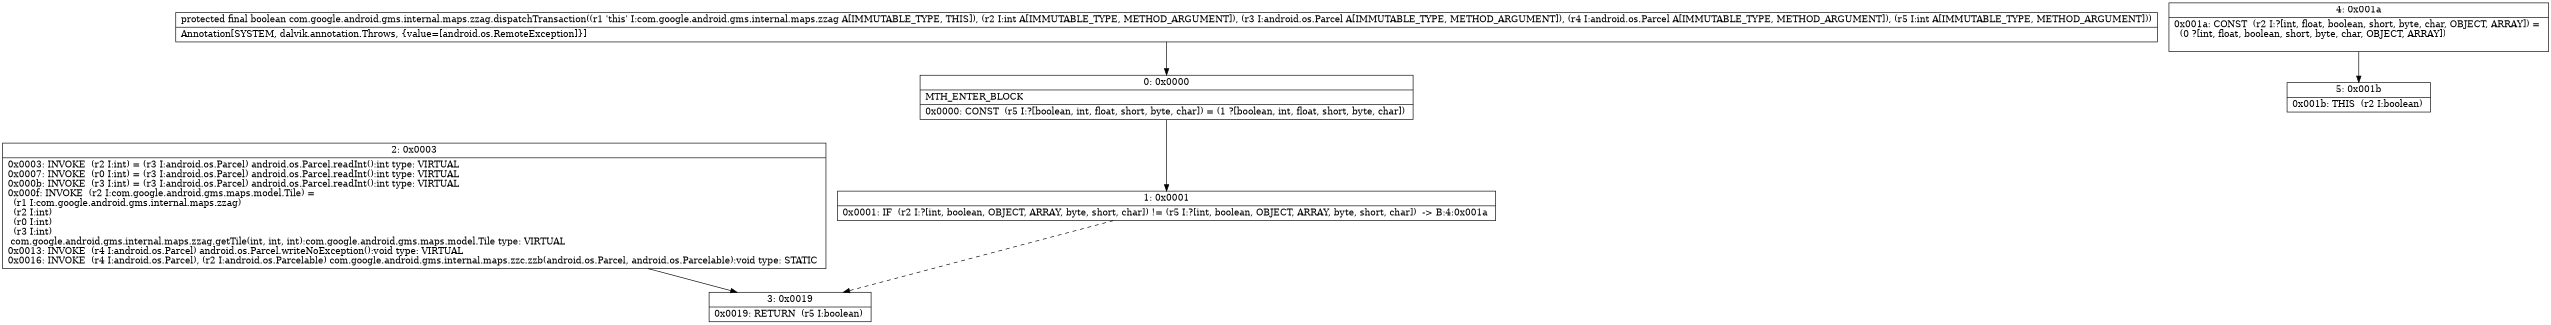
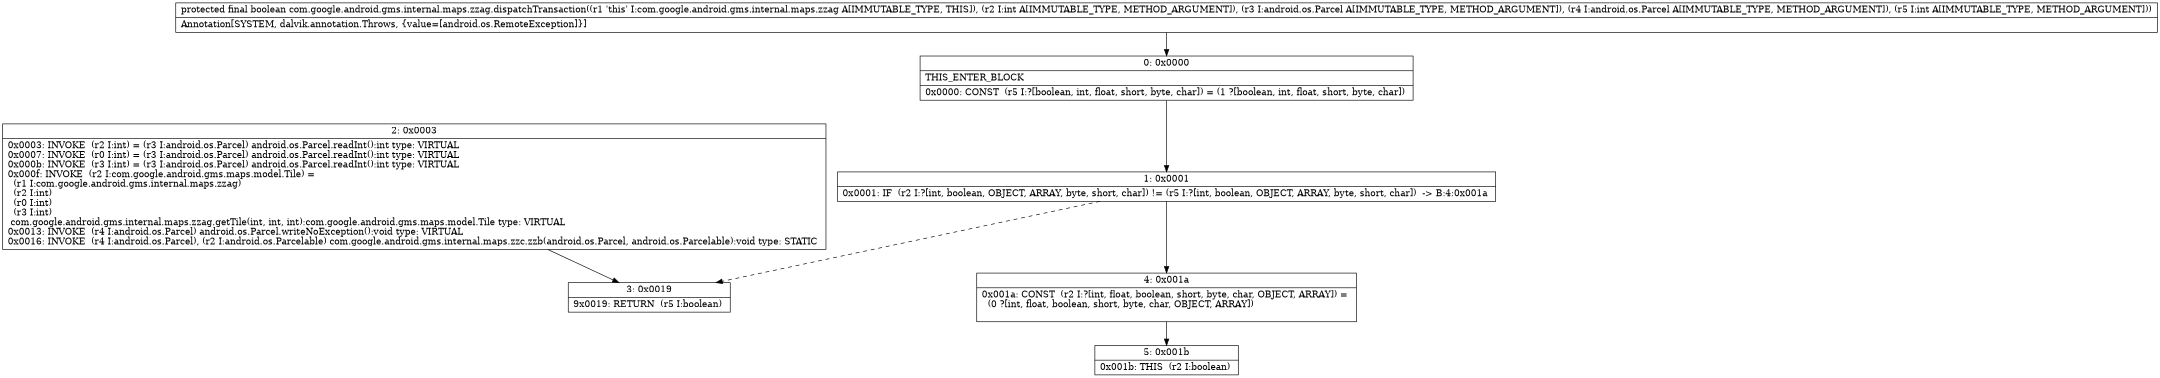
(975, 97) -> (975, 78)
none -> (1167, 234)
(790, 314) -> (649, 304)
